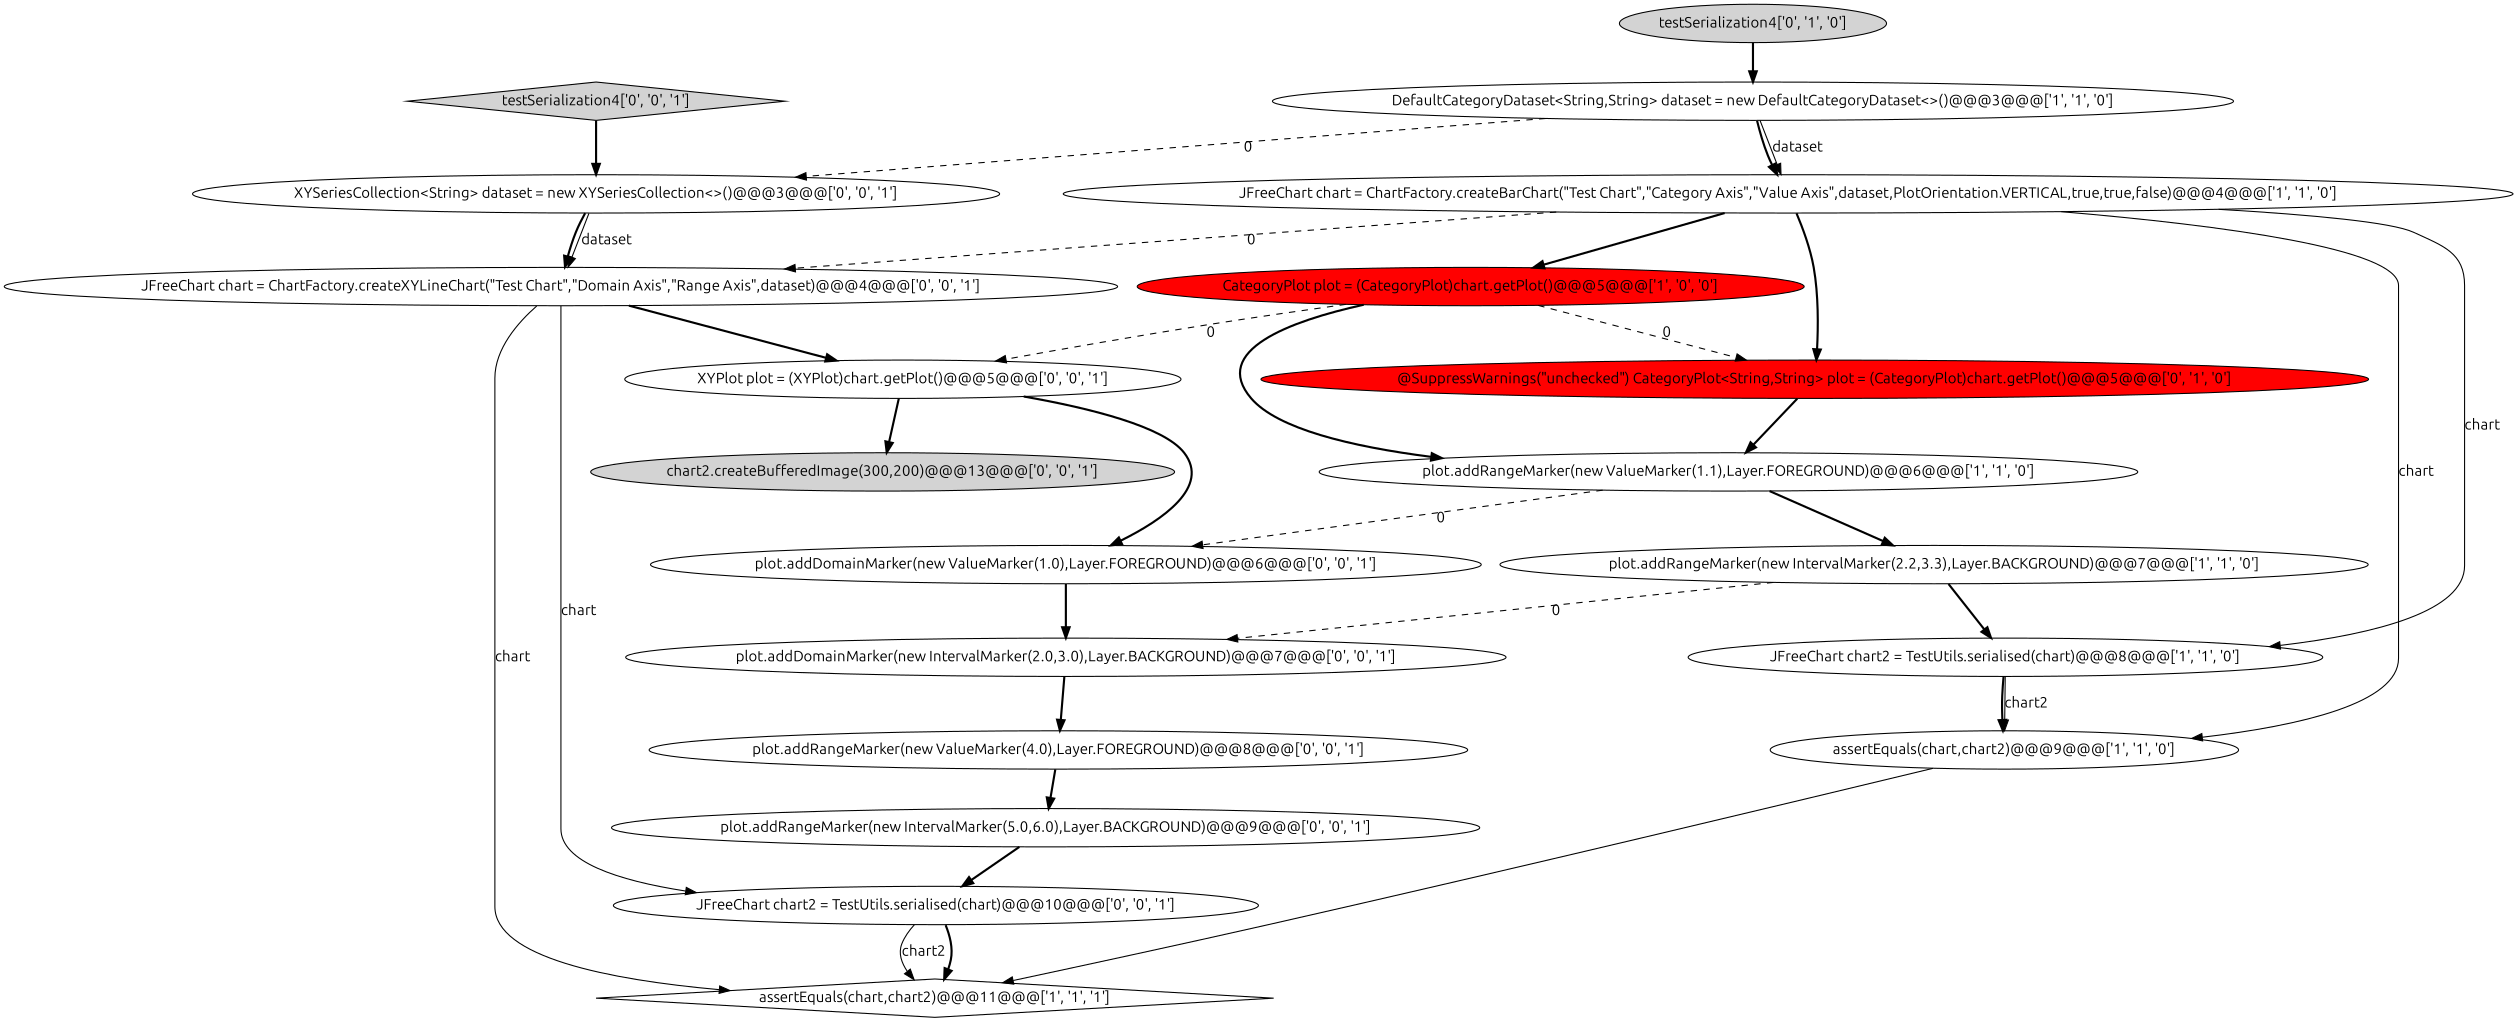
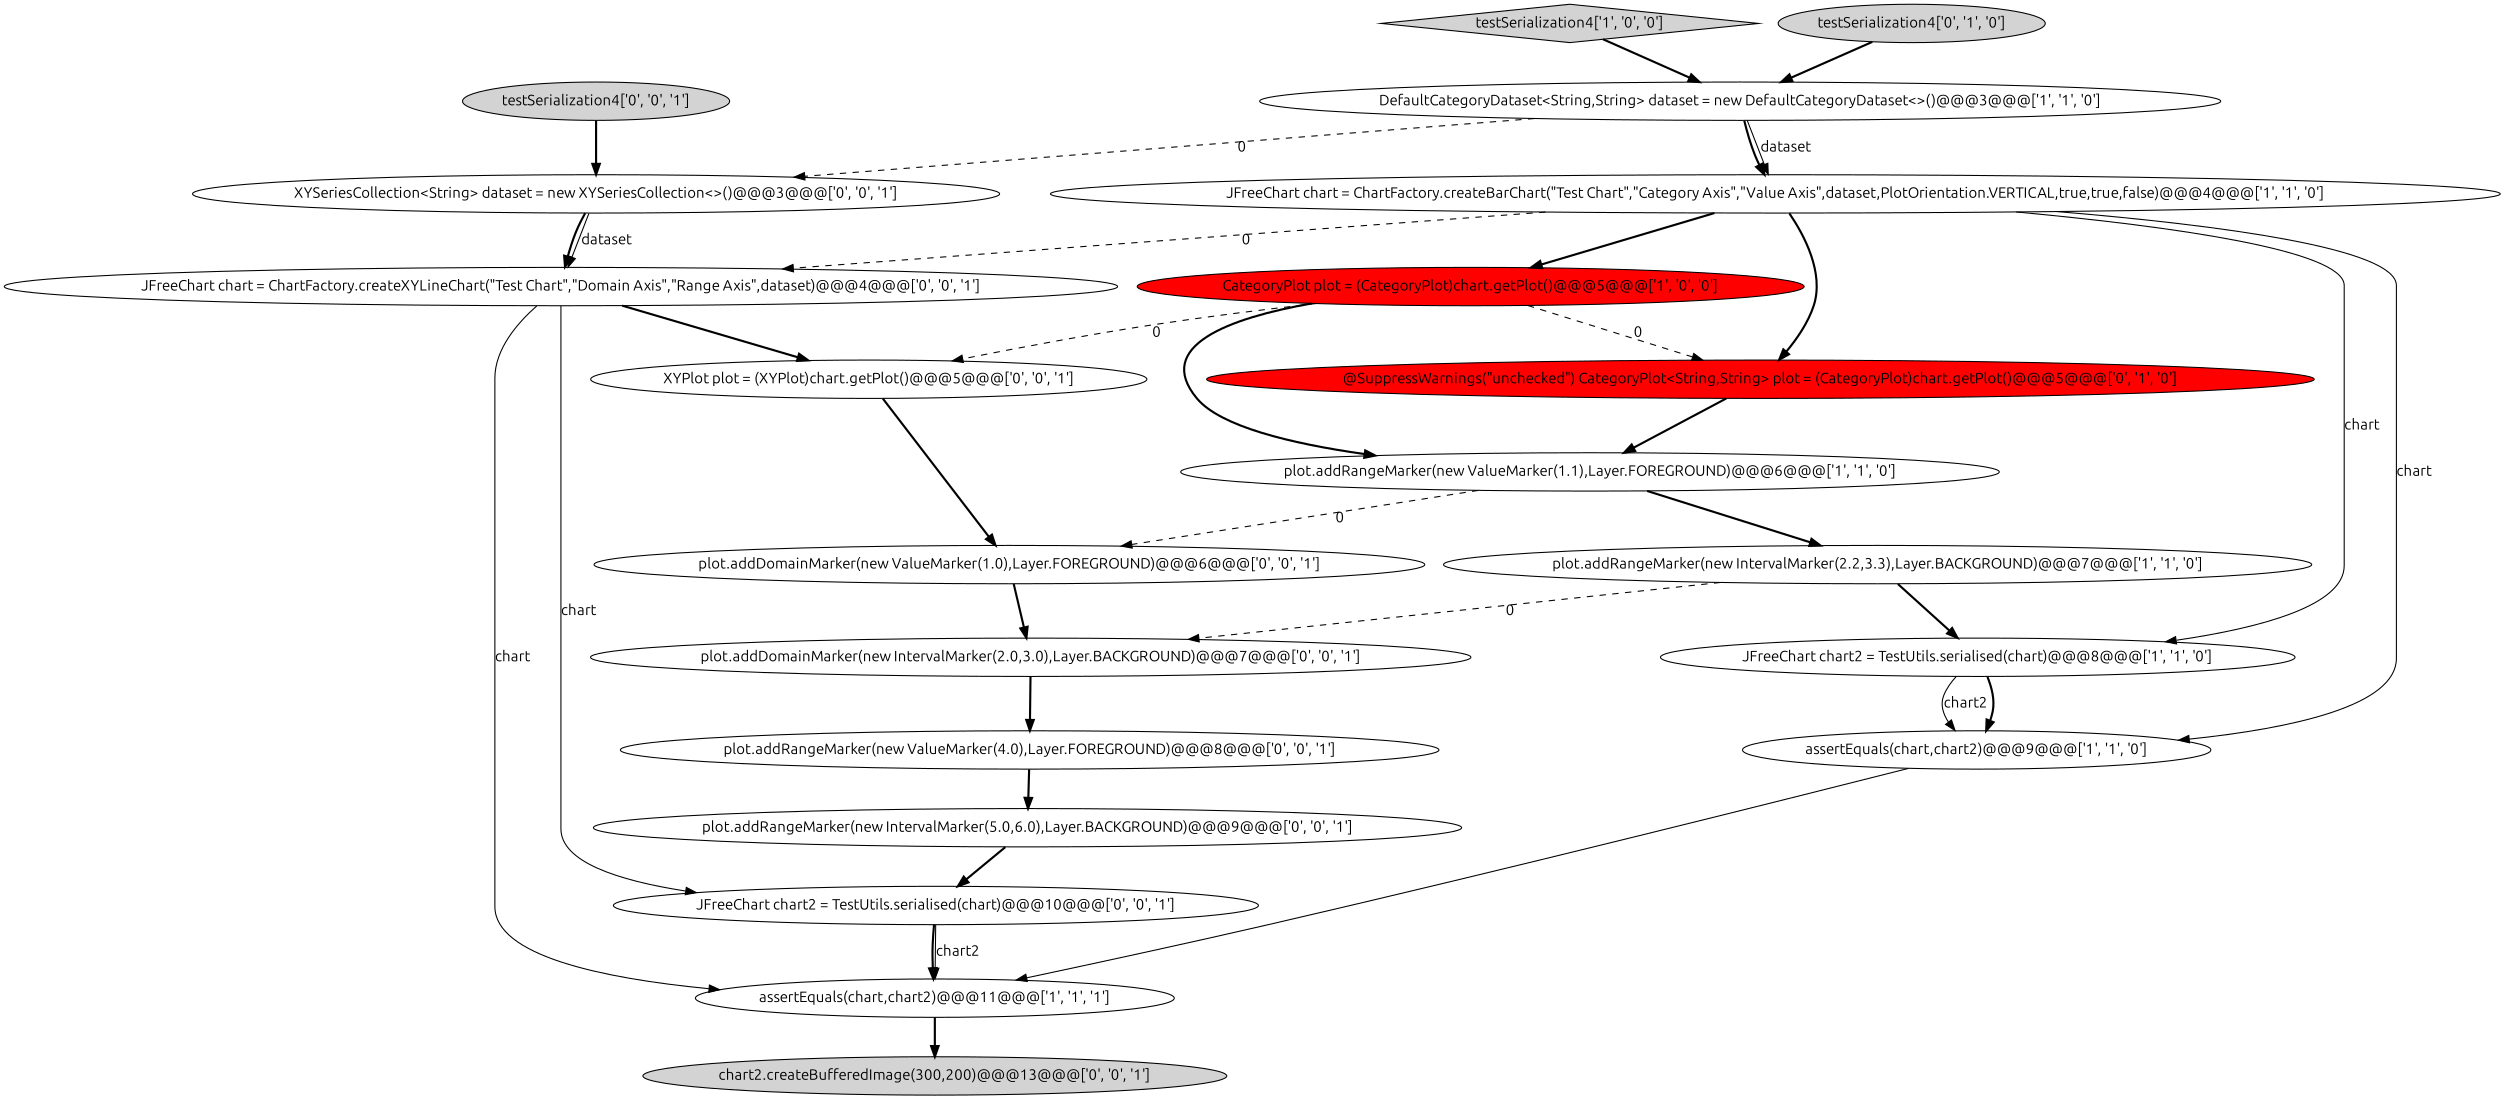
none -> (1570, 23)
(596, 101) -> (596, 101)
(894, 420) -> (935, 1032)
(935, 998) -> (935, 998)
